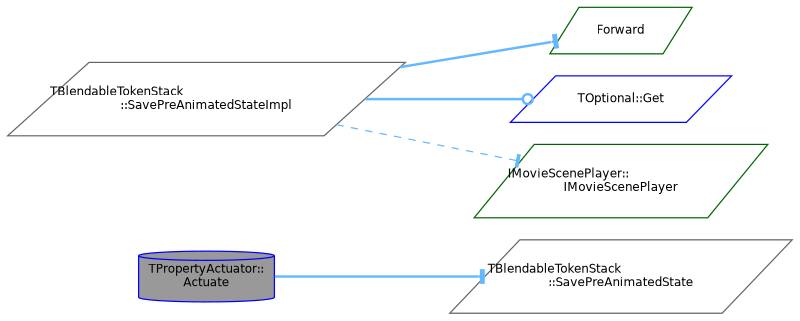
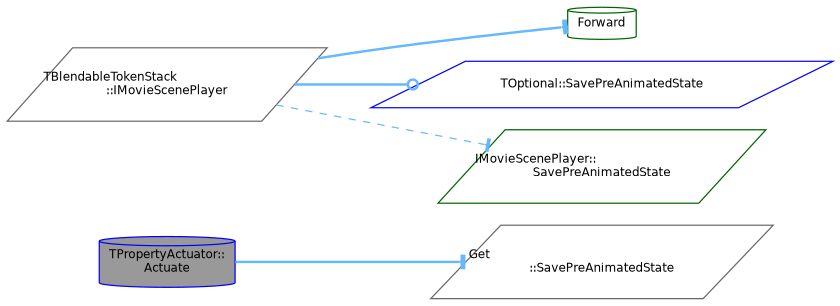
(621, 31) -> (602, 23)
(207, 99) -> (167, 85)
(621, 99) -> (602, 85)
(621, 181) -> (602, 166)
(621, 277) -> (602, 262)
